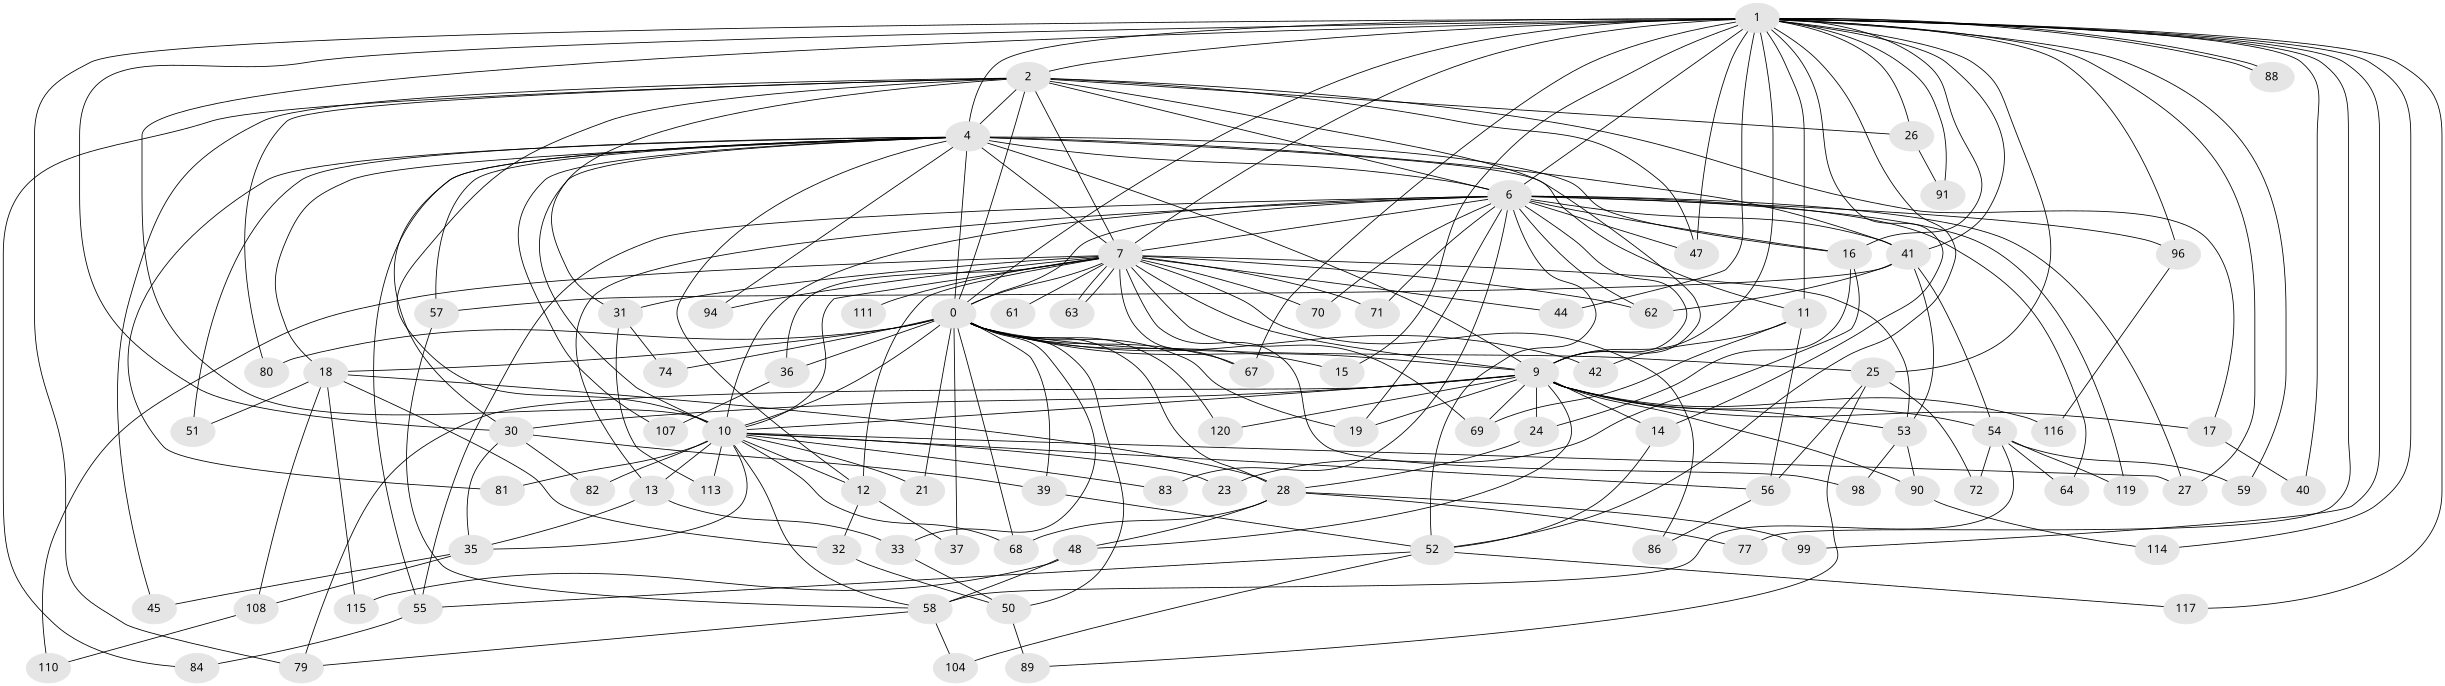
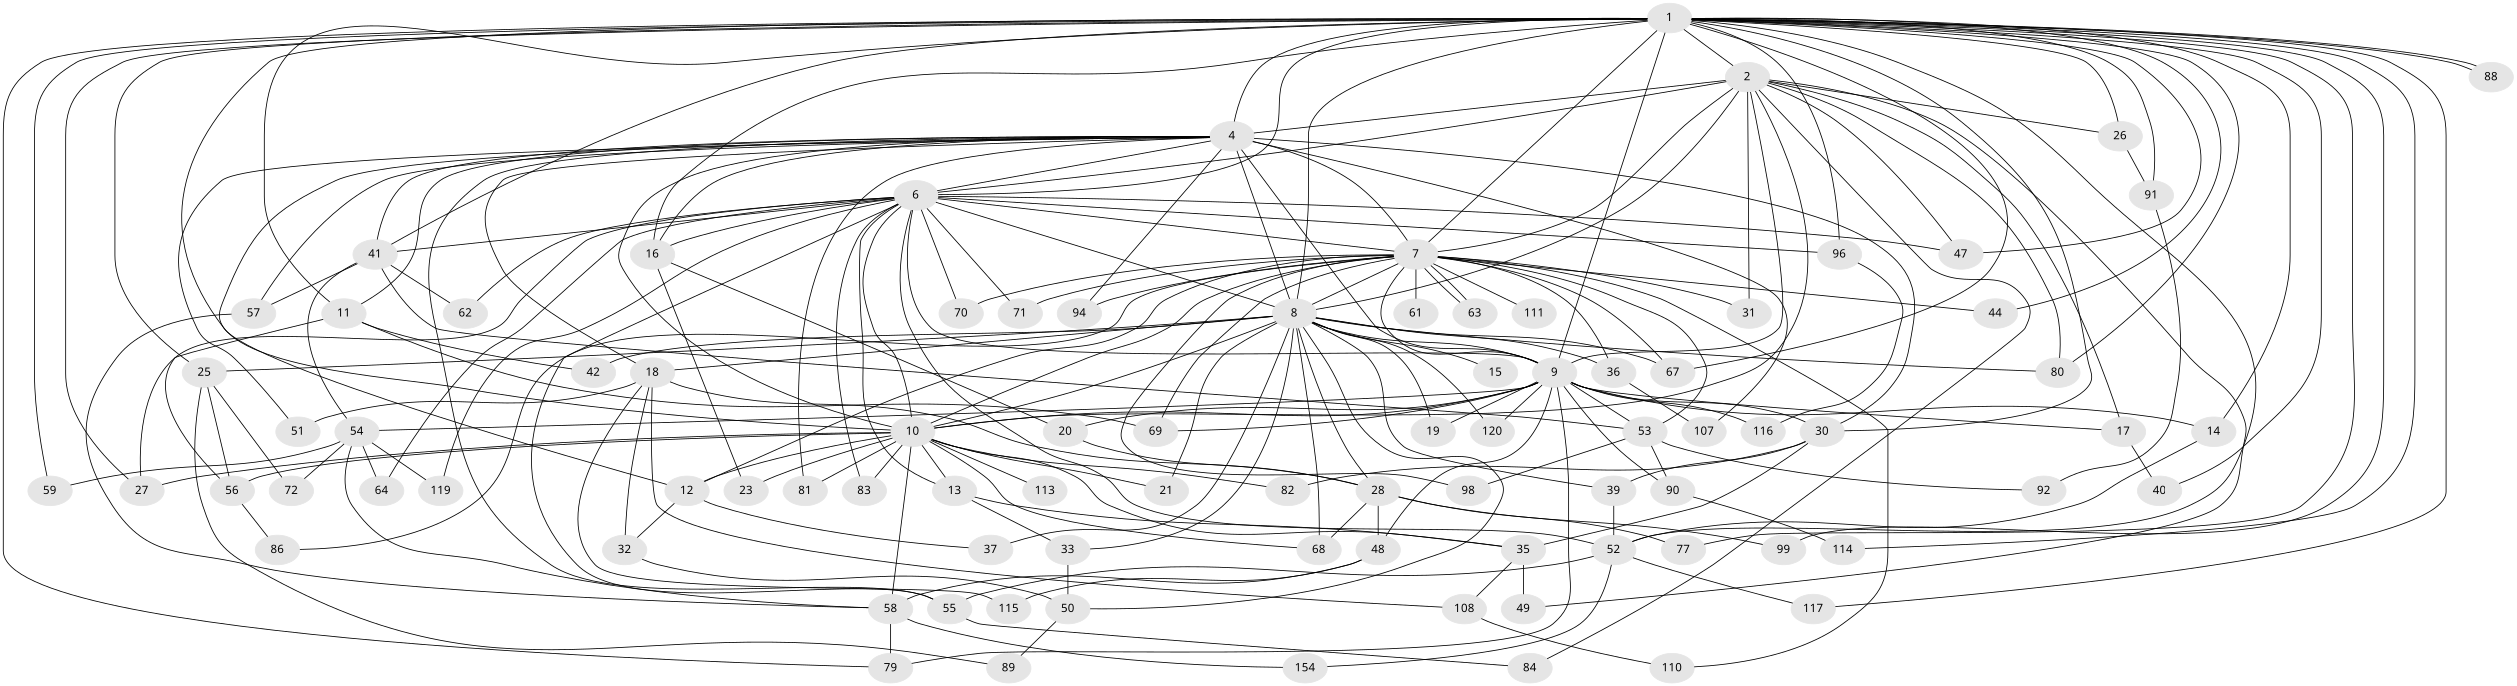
(1507, 152) -> (2154, 52)
(1388, 274) -> none
(954, 314) -> (1294, 314)
(1437, 323) -> none
(666, 373) -> none
(626, 426) -> none
(1537, 432) -> (1065, 432)
none -> (2044, 491)
(154, 609) -> (1523, 609)
(955, 668) -> (1305, 668)
